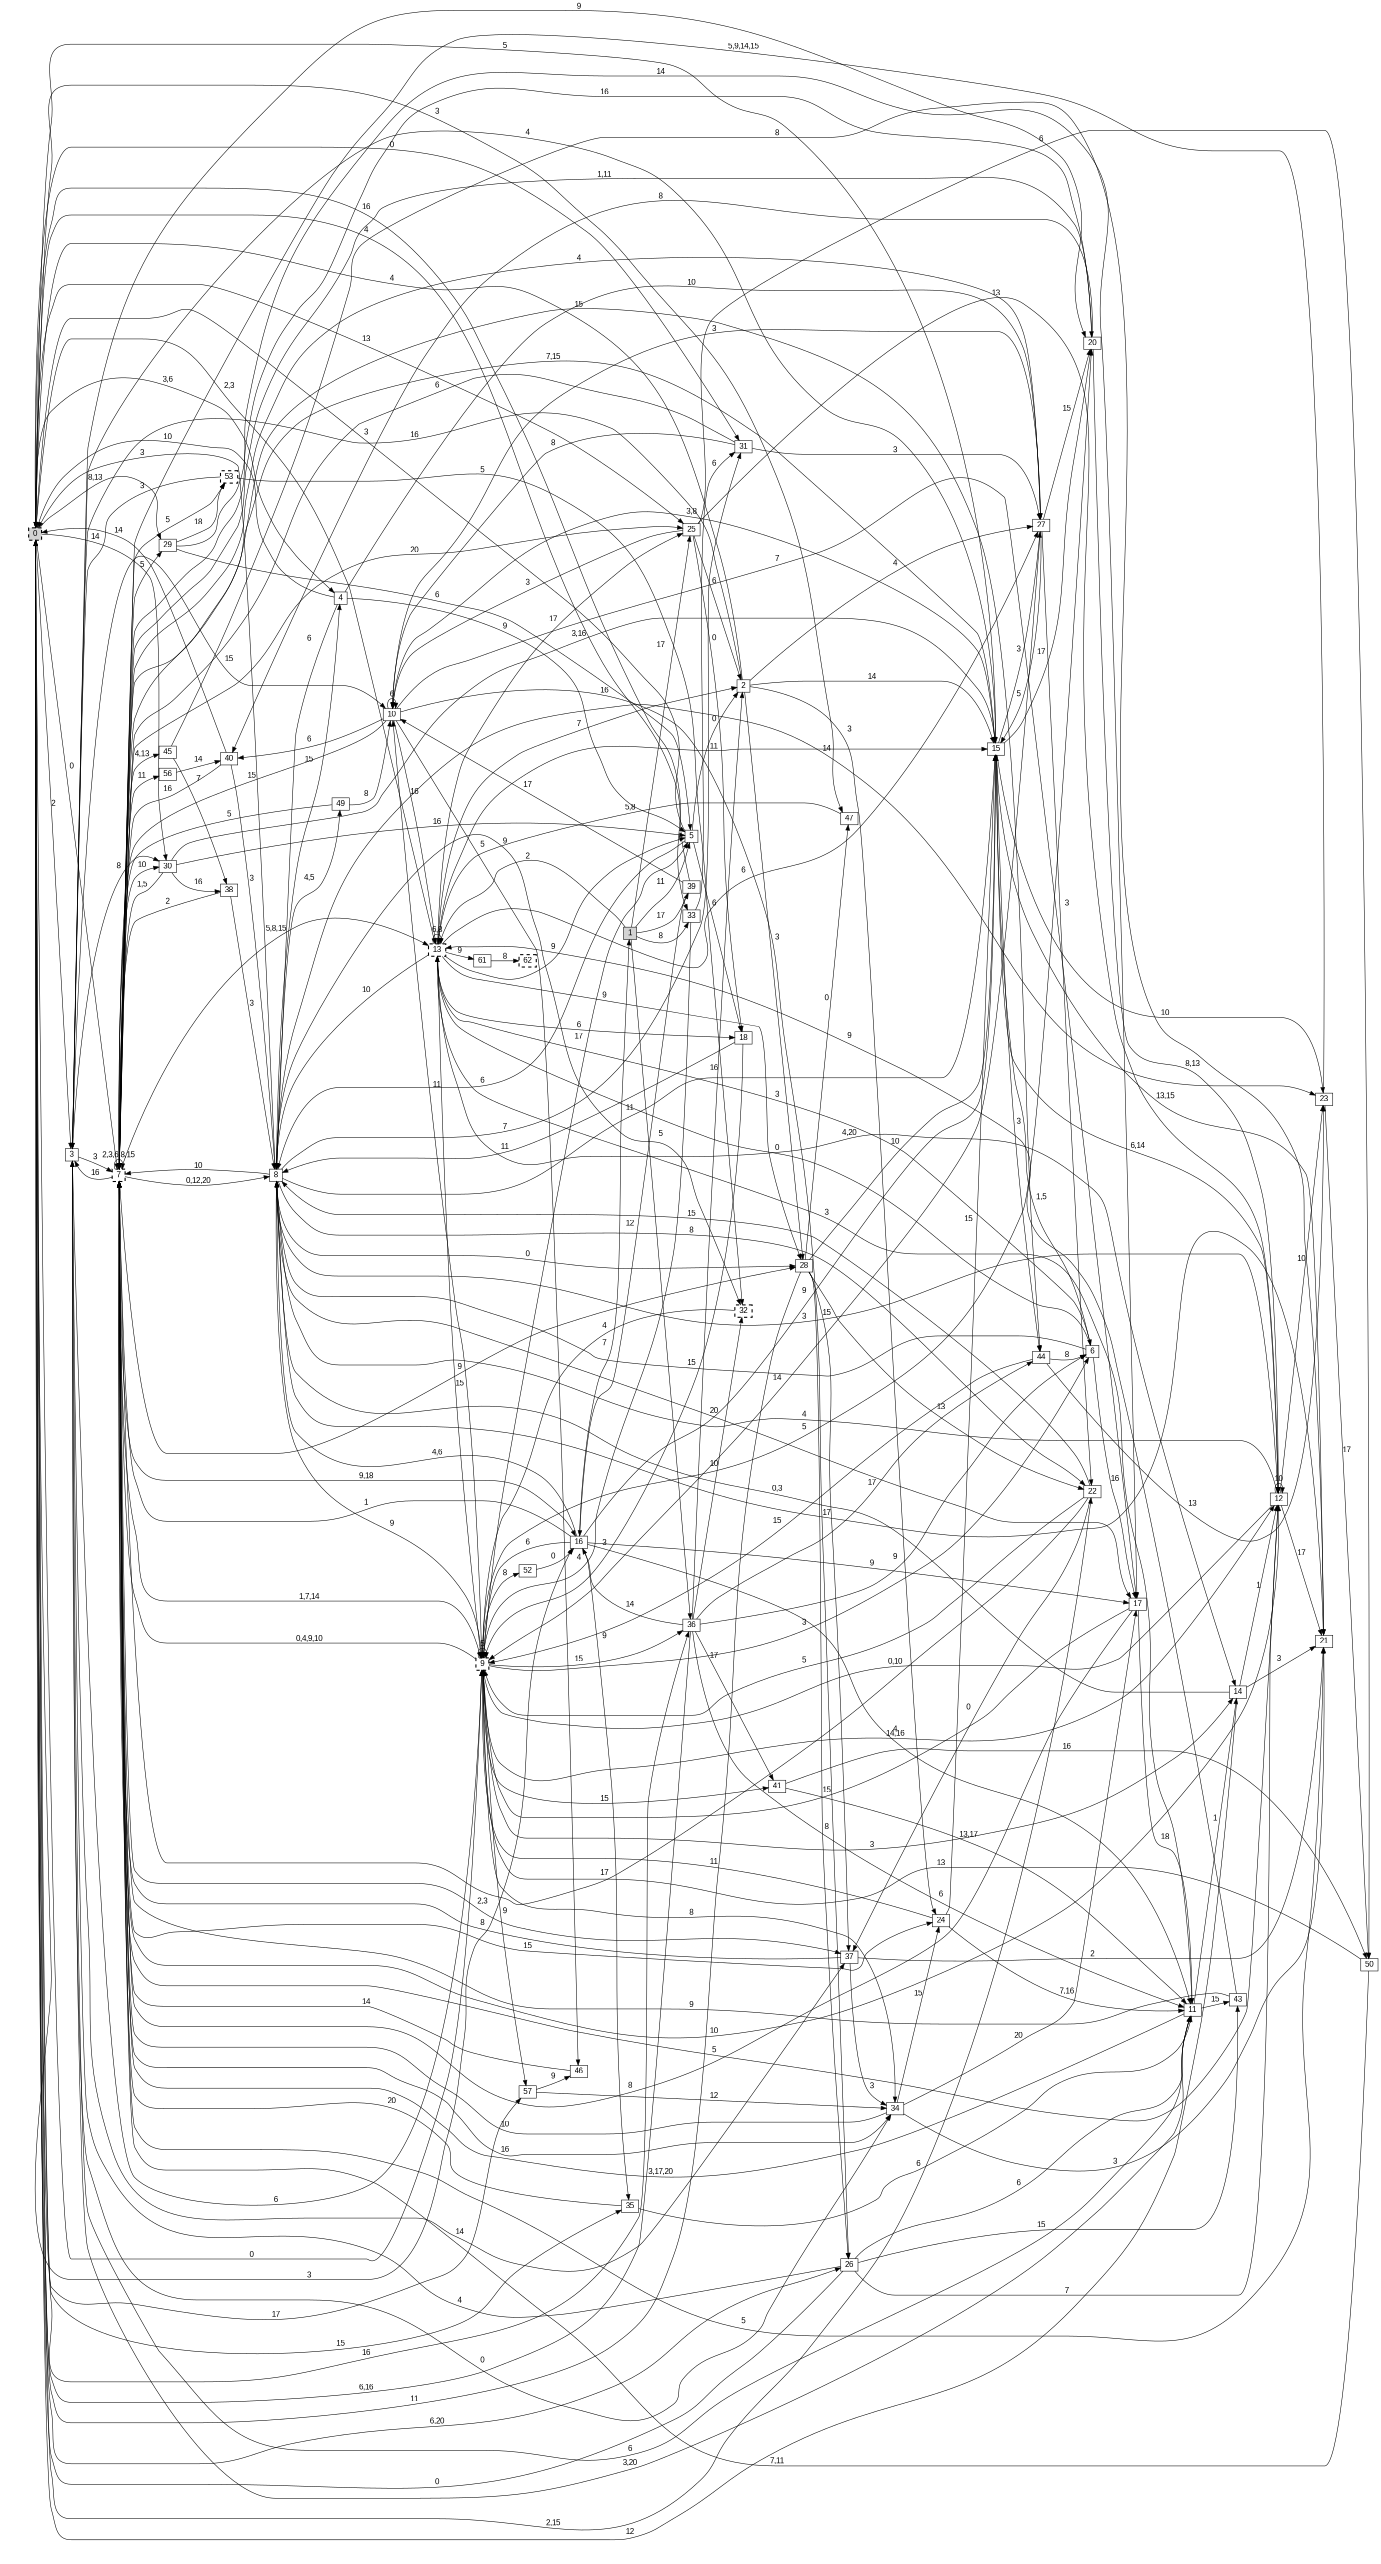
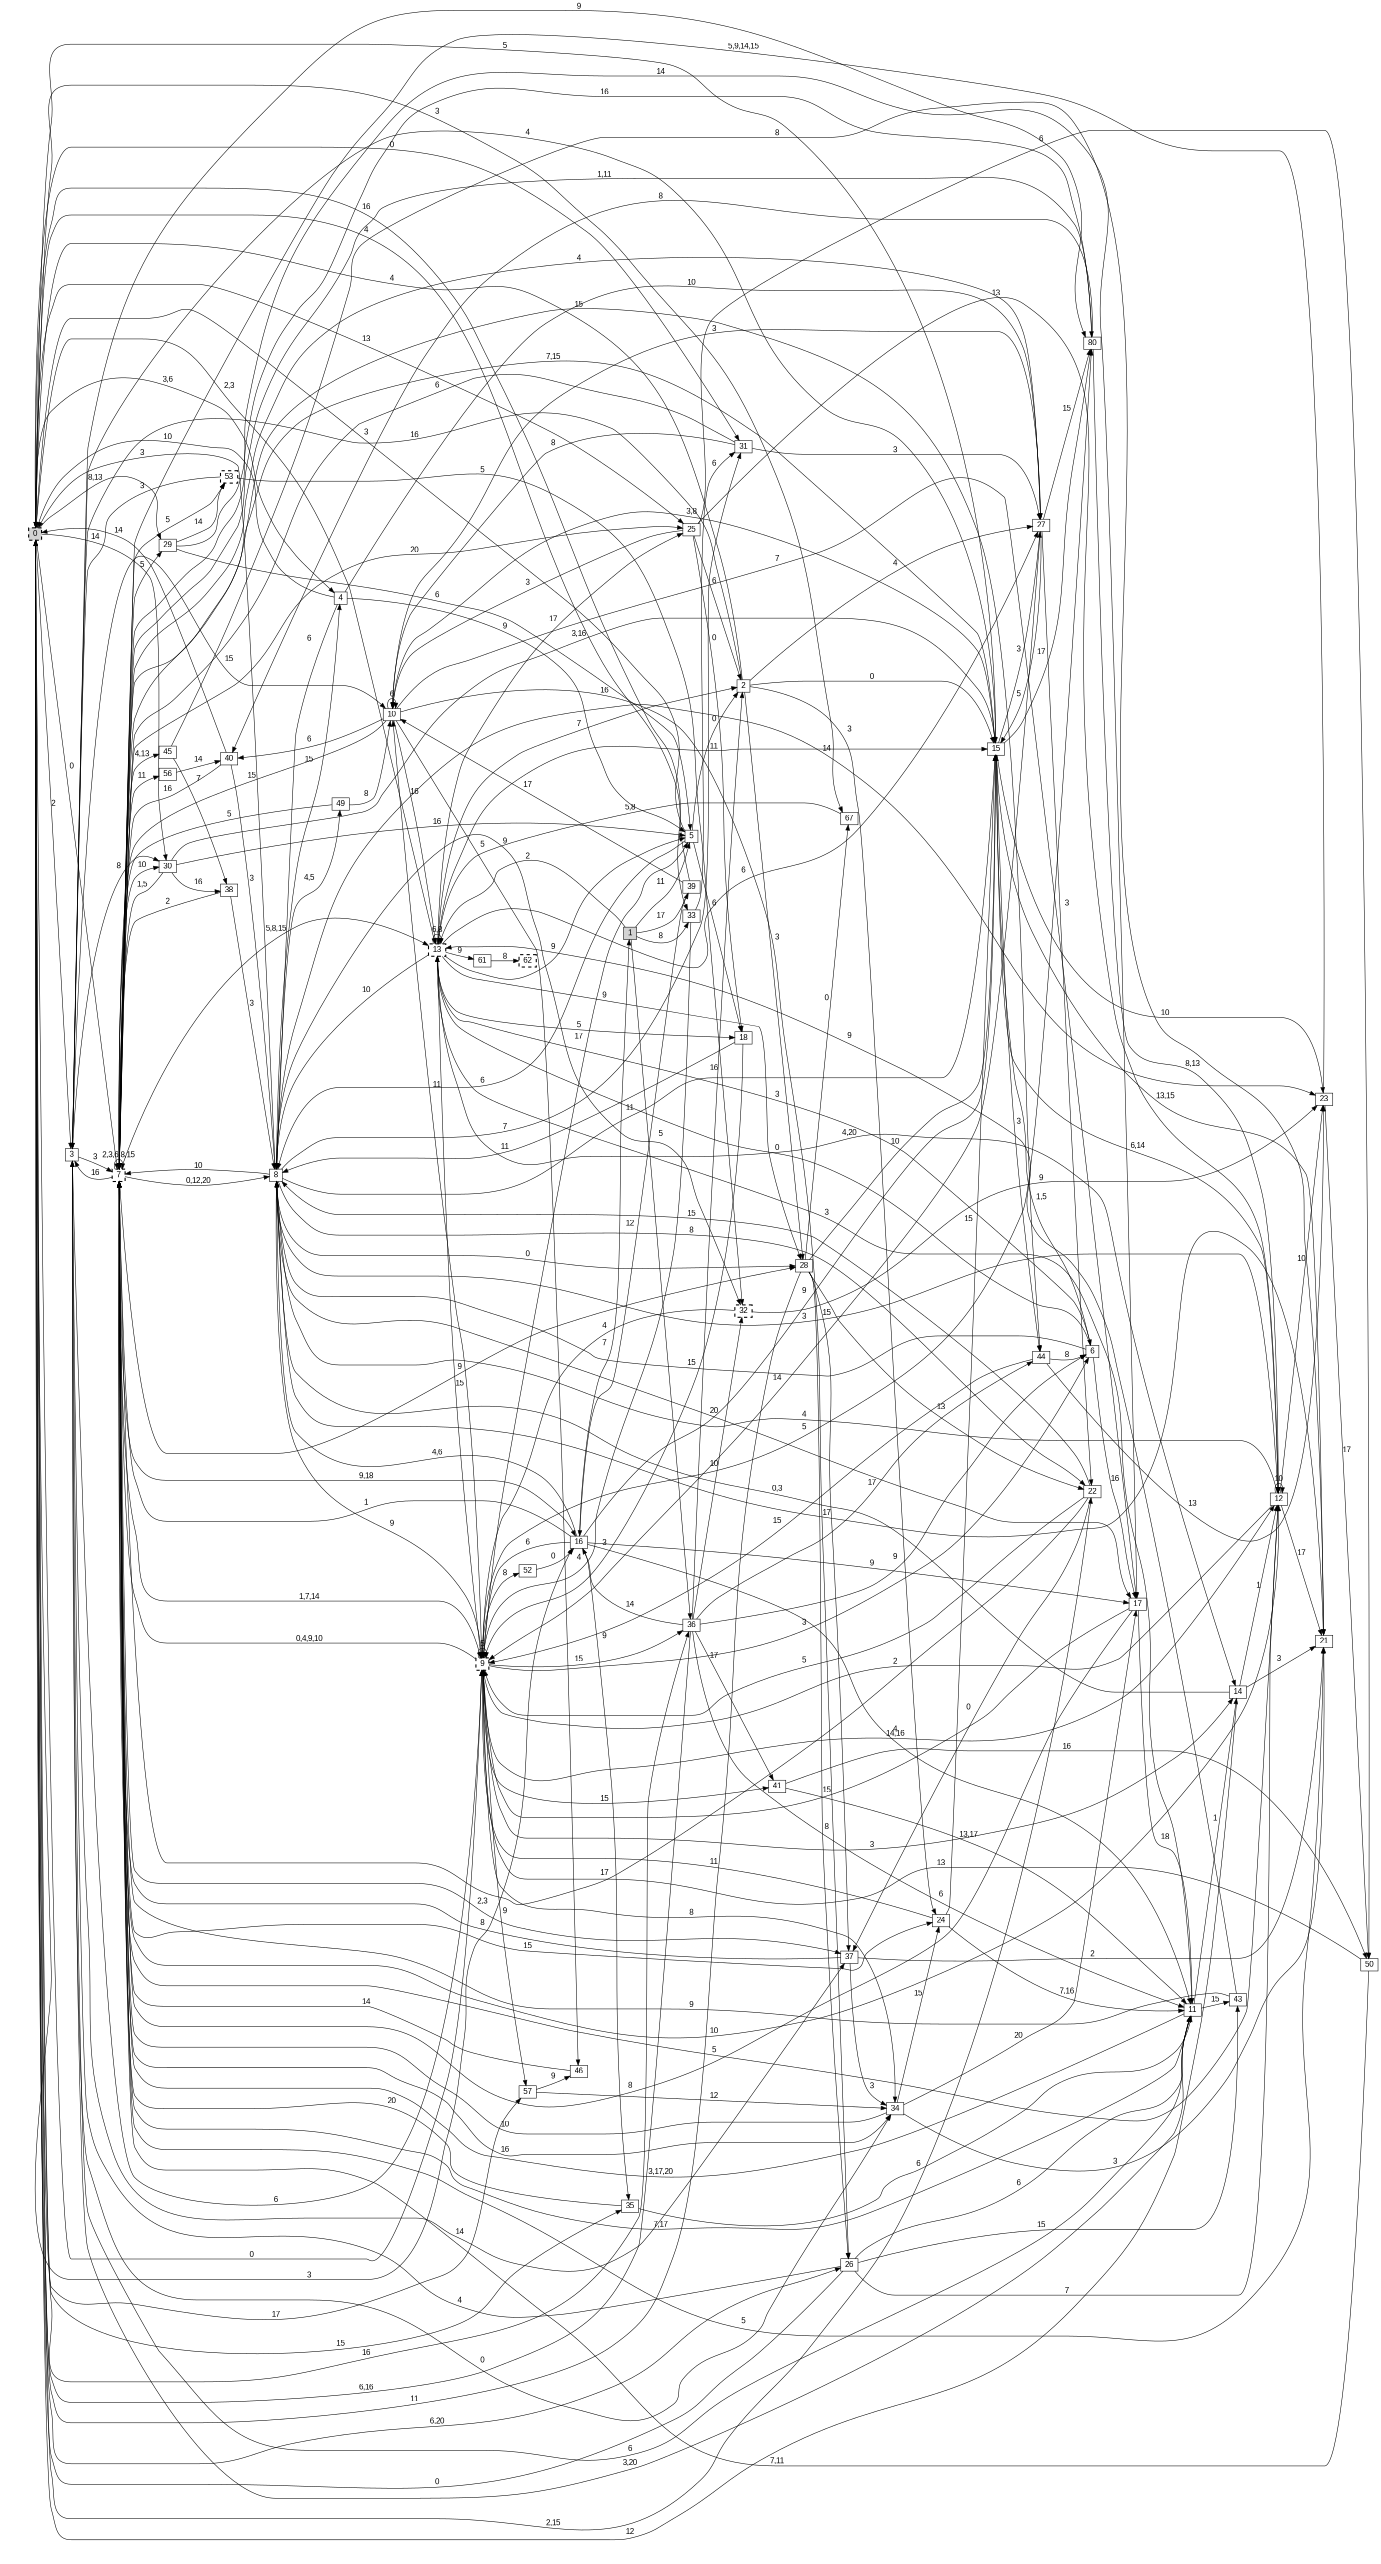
(1092, 343) -> (1092, 343)
(198, 522) -> (198, 522)
(872, 677) -> (872, 677)
(657, 754) -> none
(849, 819) -> (849, 819)
(579, 1025) -> (579, 1025)
none -> (1010, 1190)
(895, 1662) -> (895, 1662)
none -> (239, 2129)
